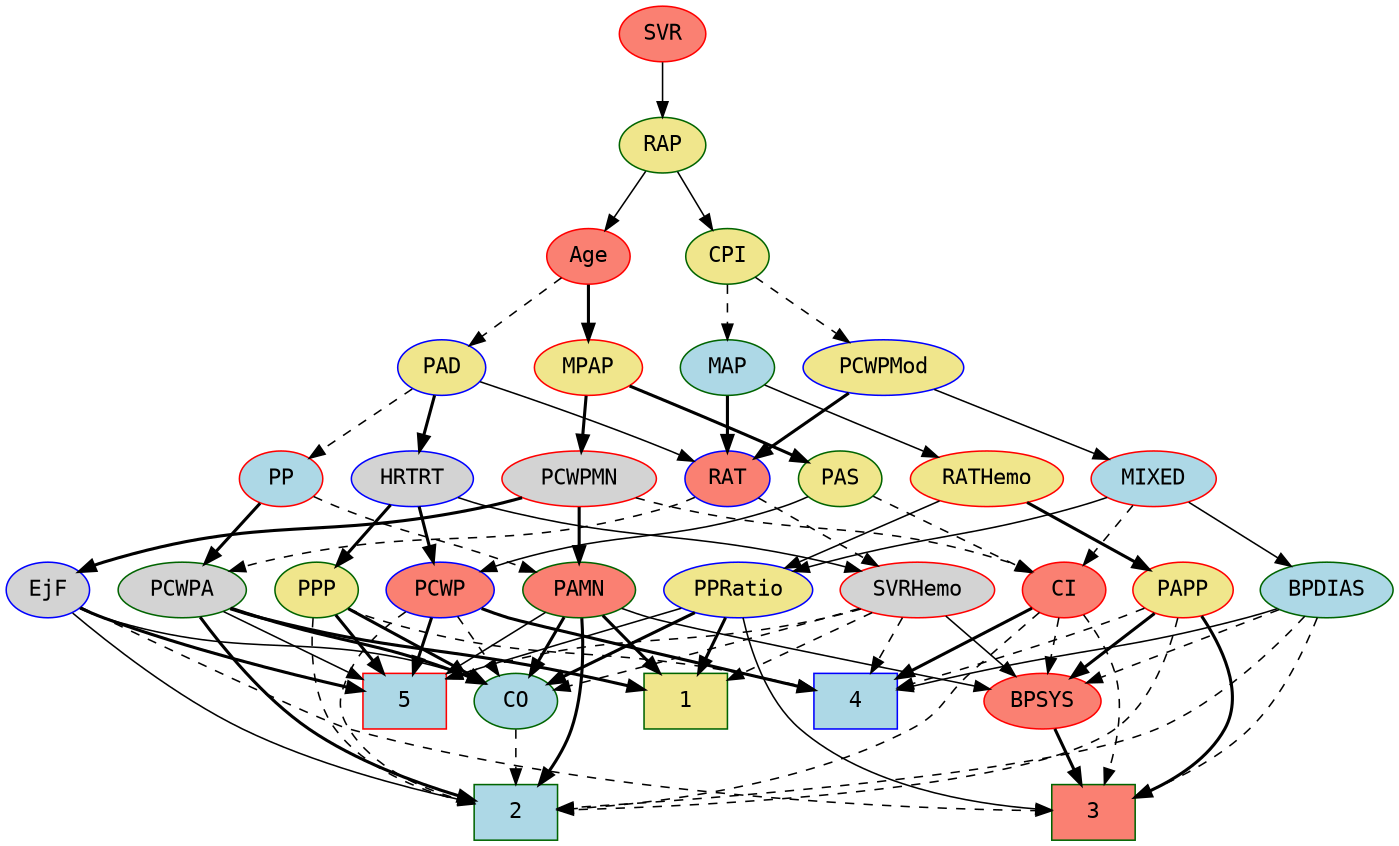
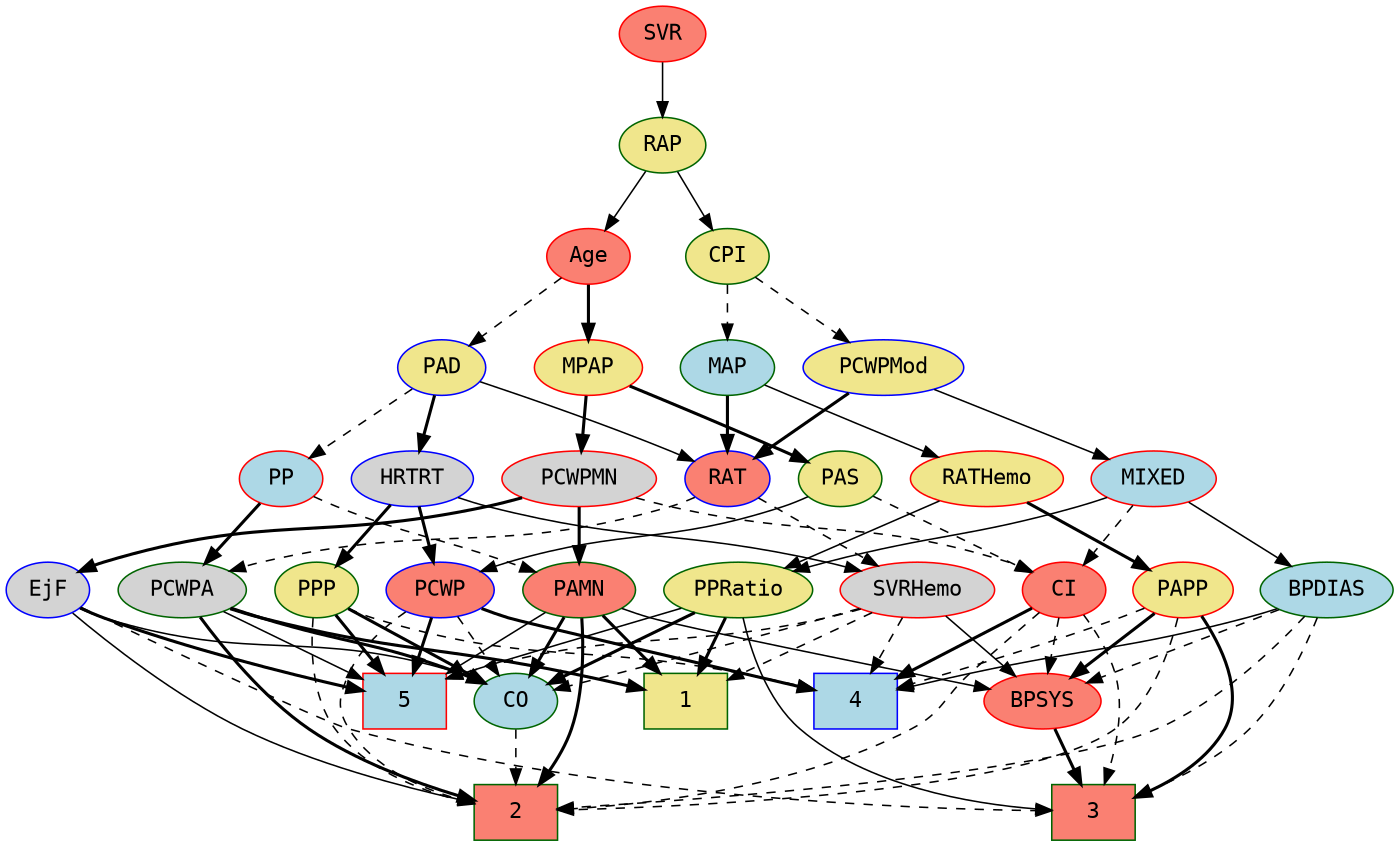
(738, 590) -> (738, 590)
(516, 812) -> (516, 812)
